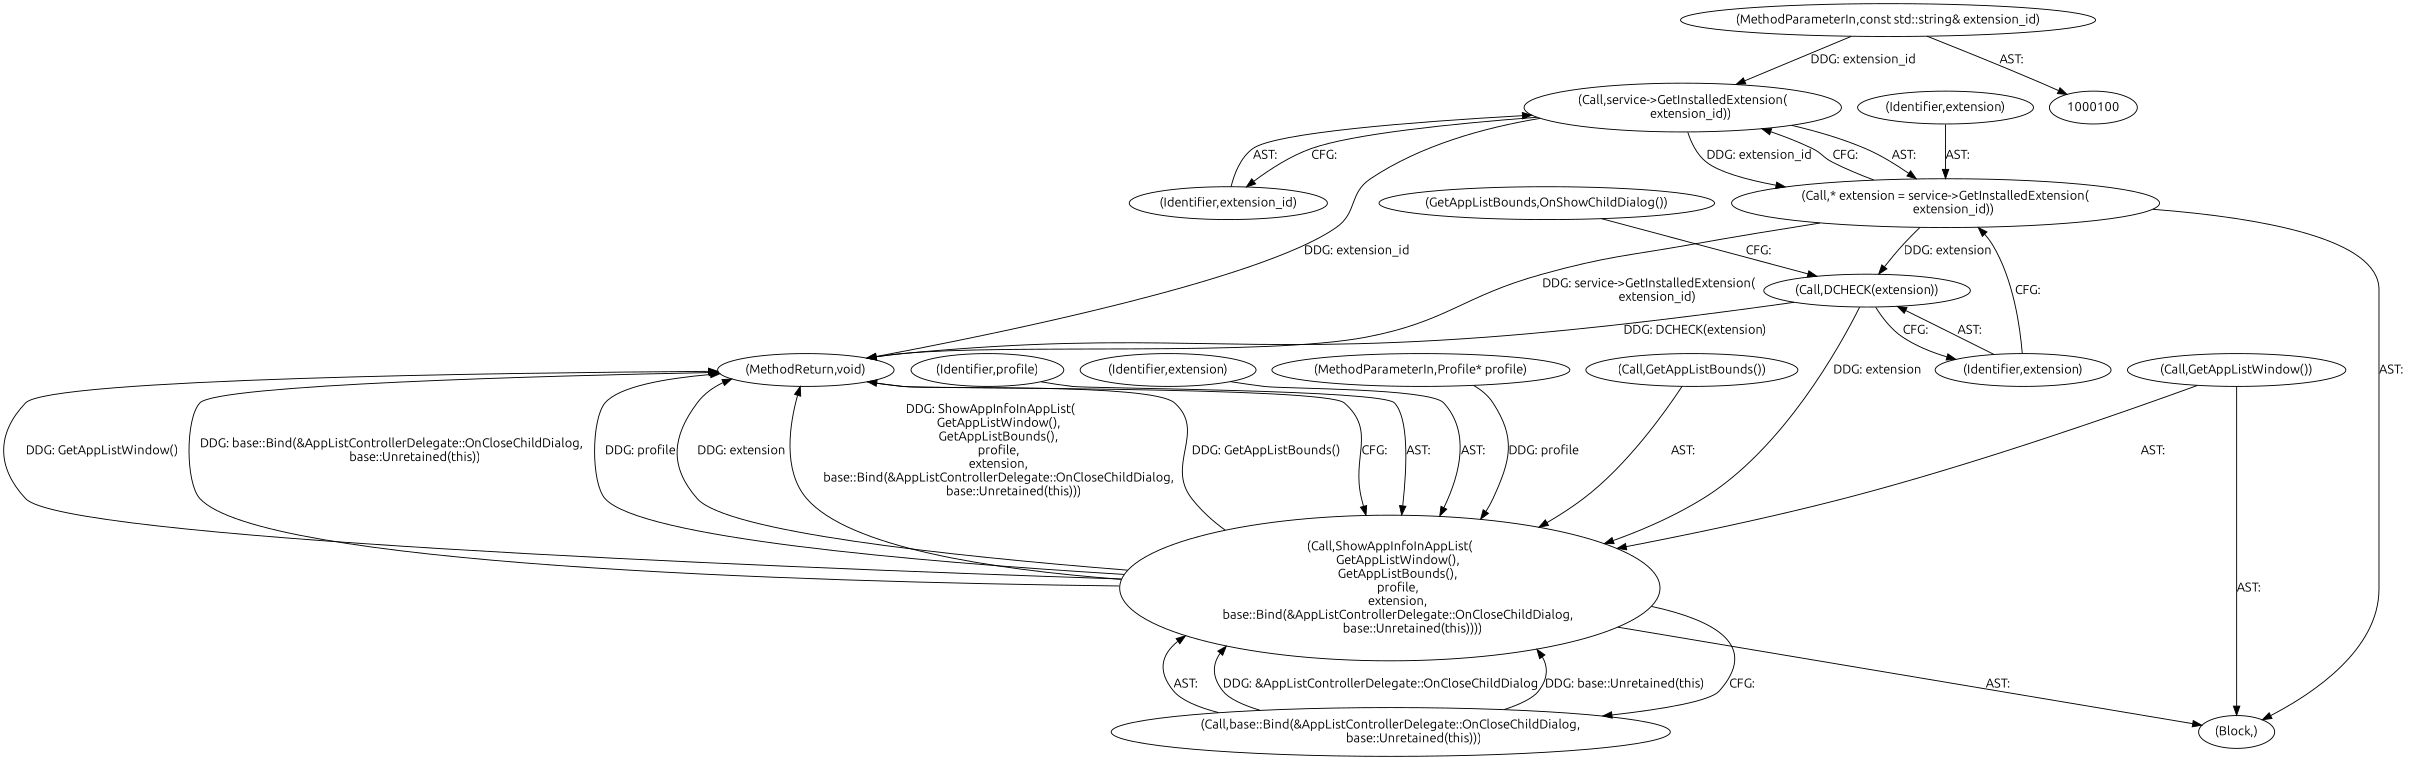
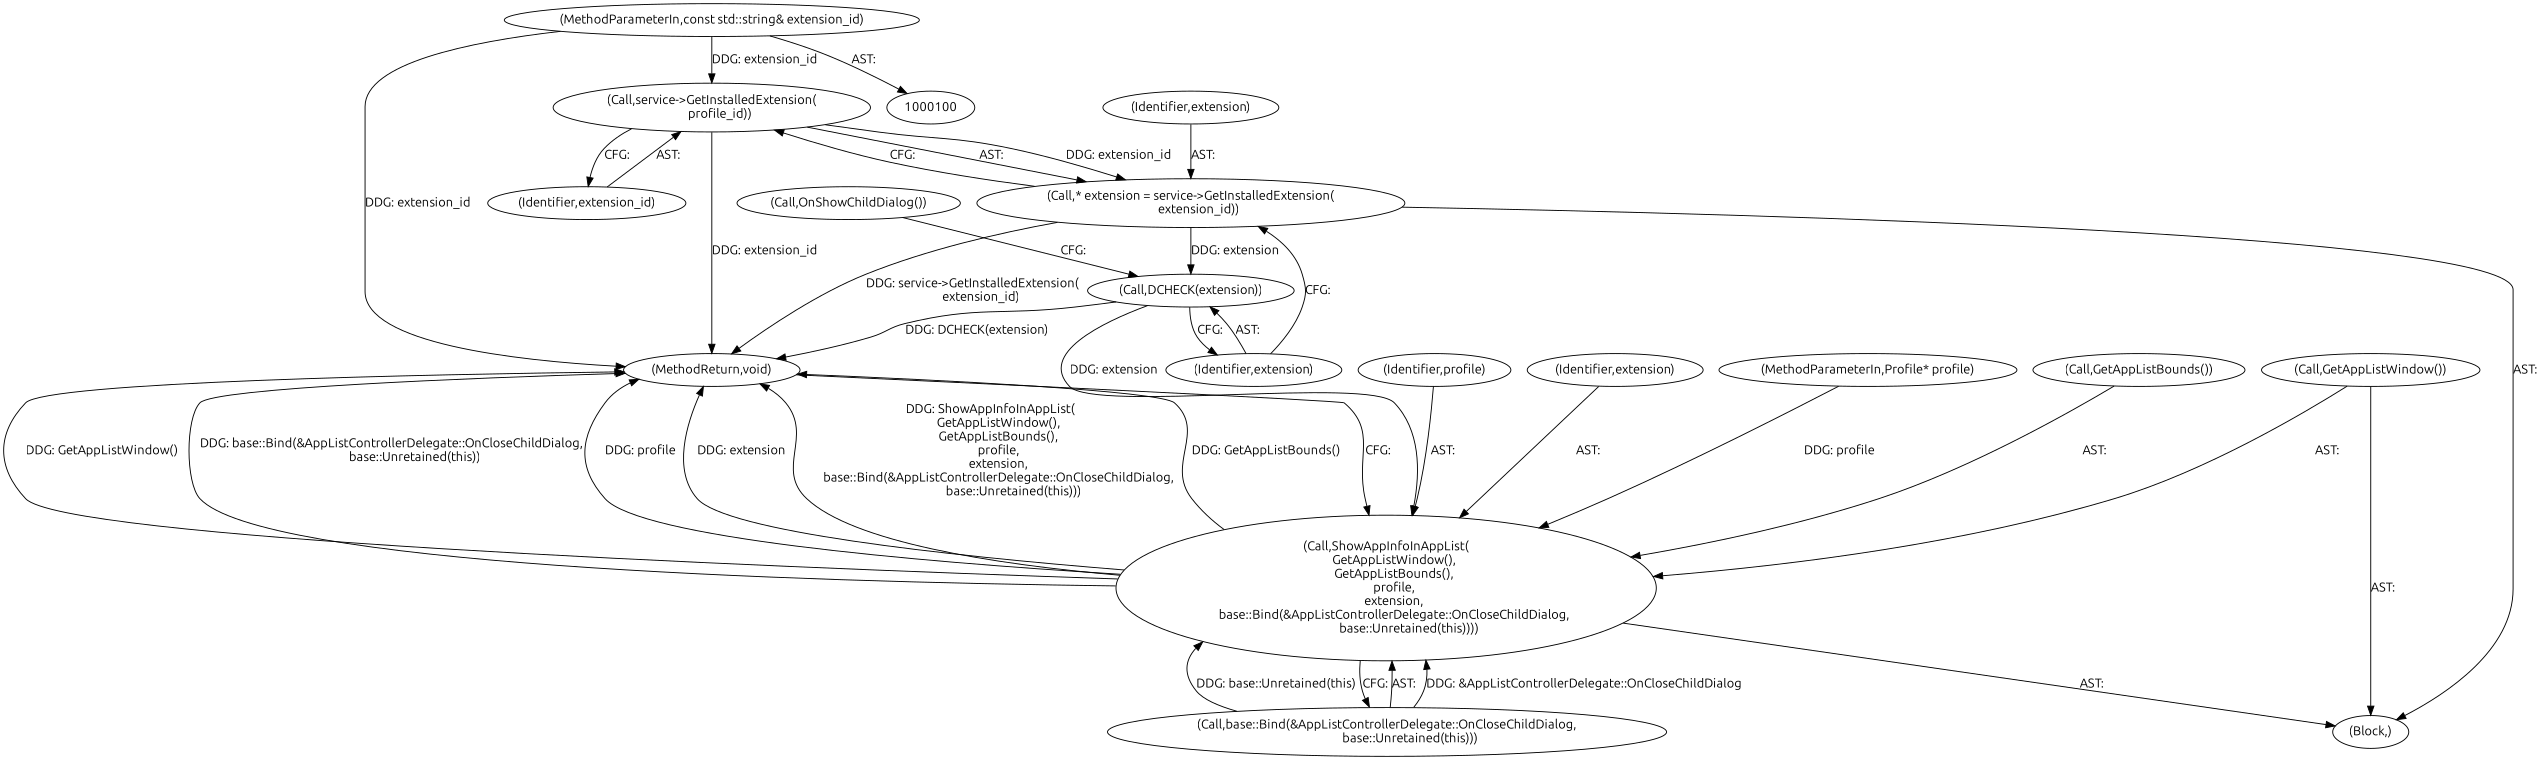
(1683, 108) -> (712, 108)
(1547, 203) -> (849, 203)
none -> (365, 226)
